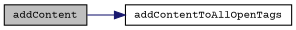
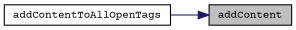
(101, 15) -> (184, 15)
